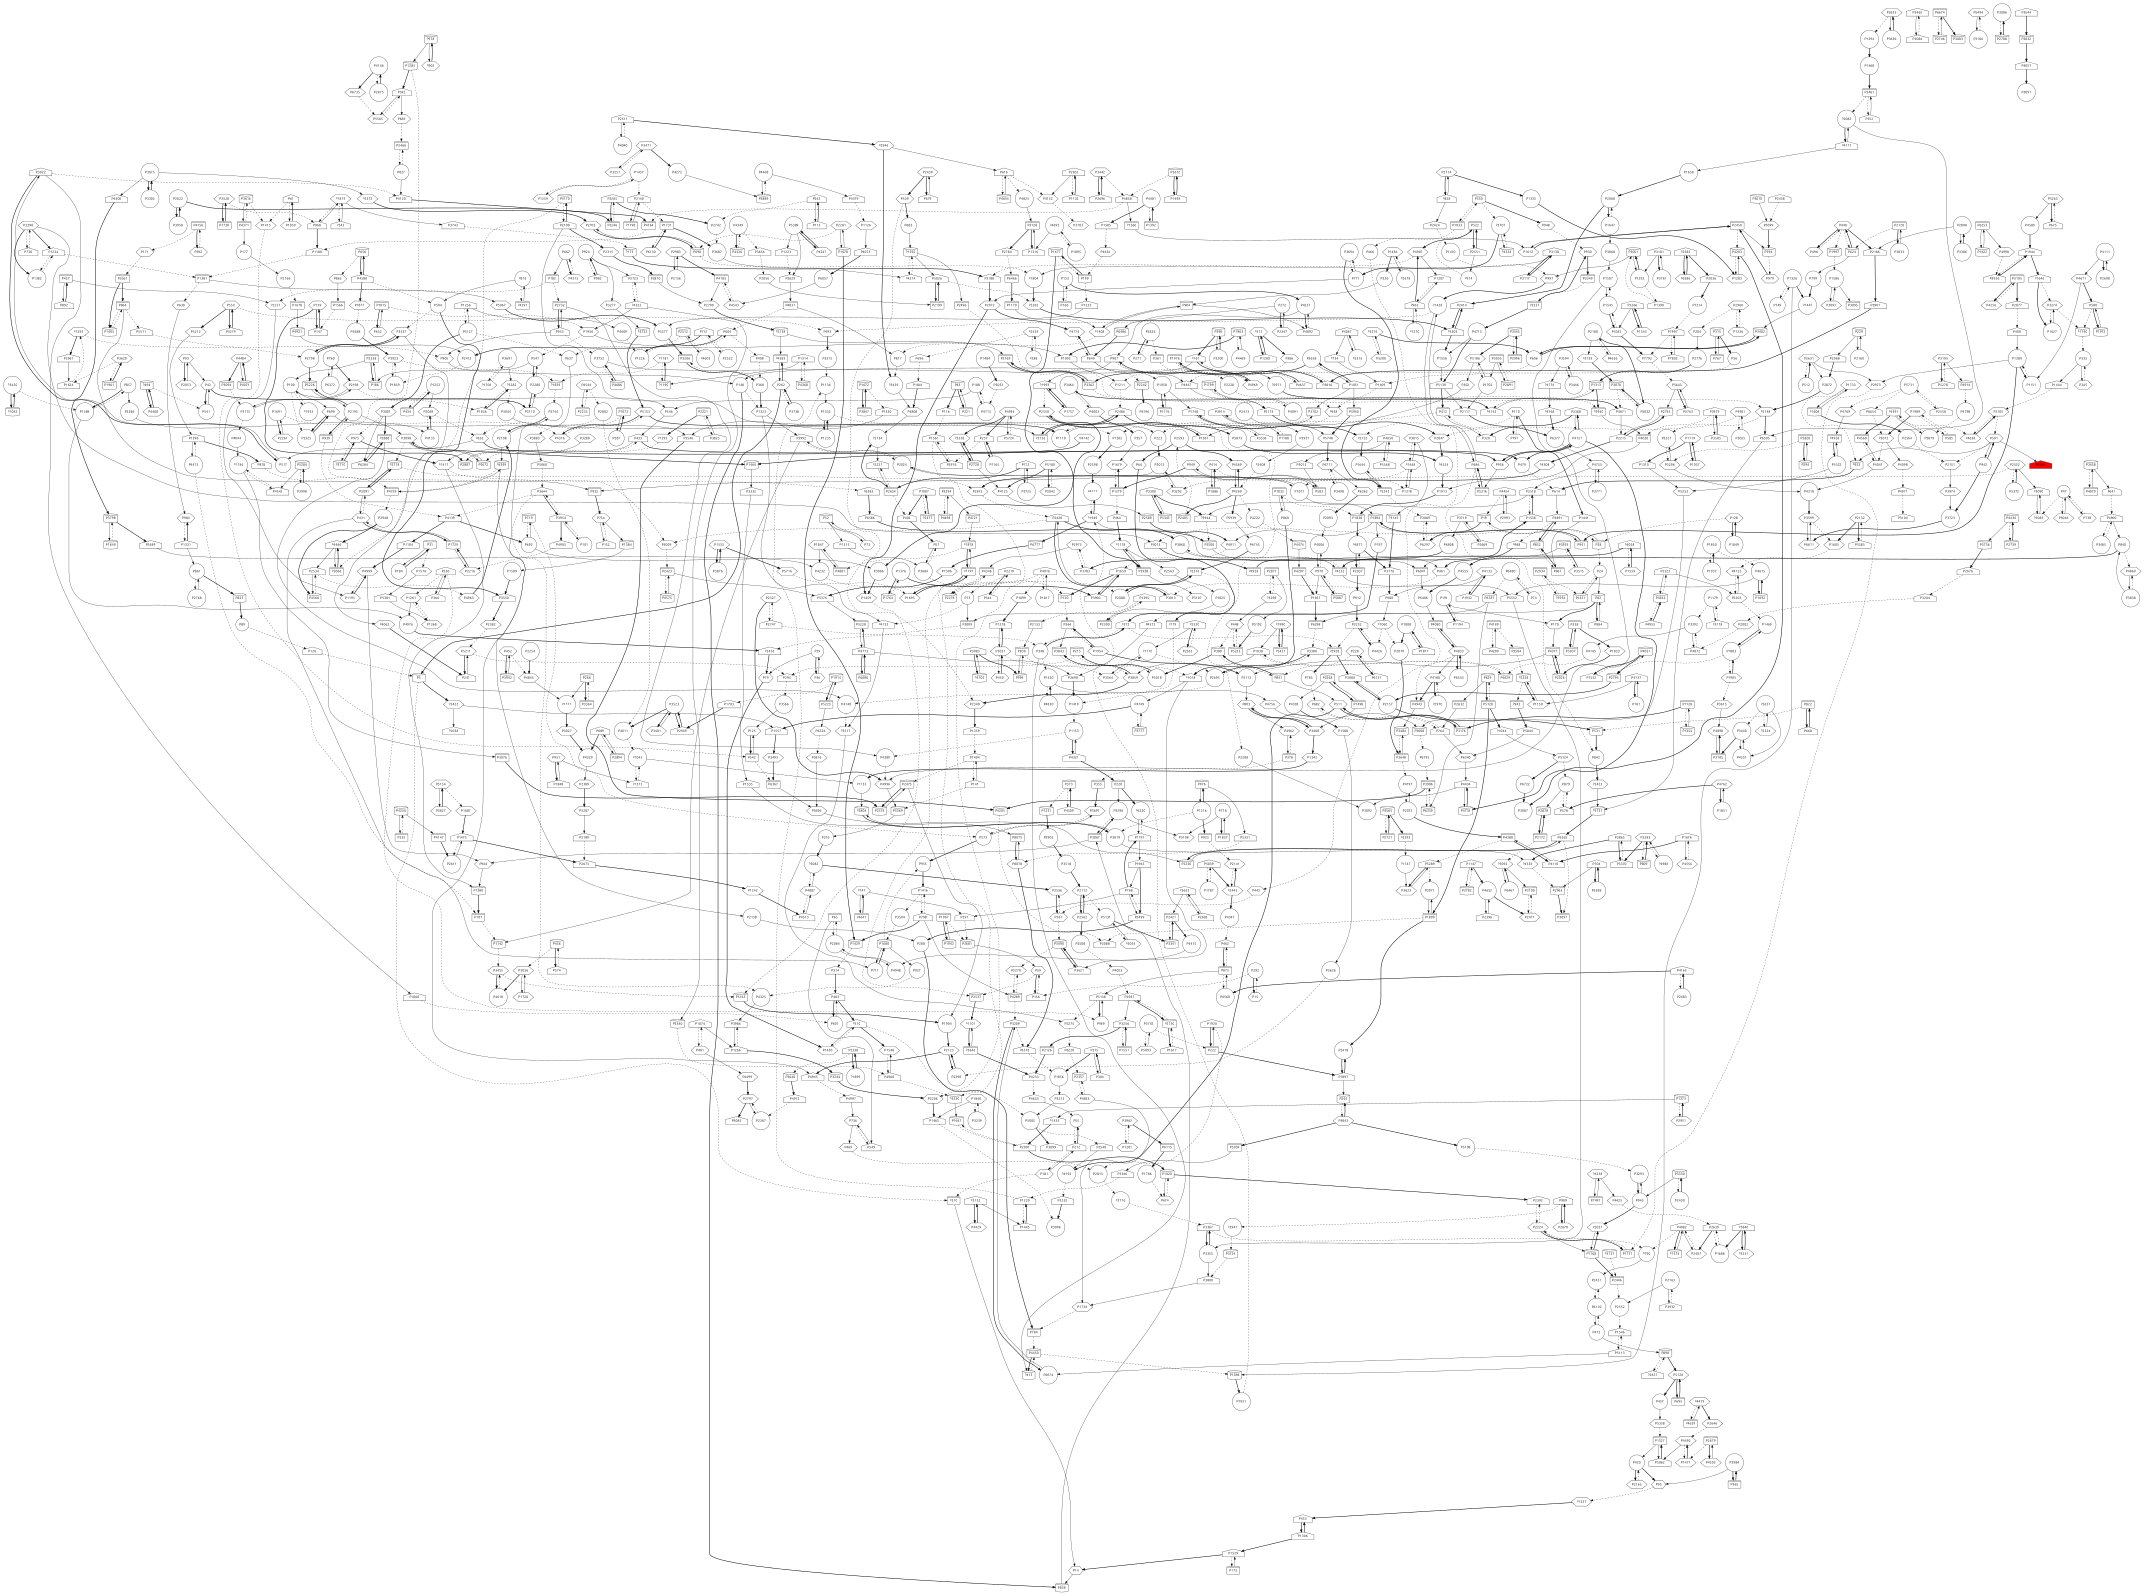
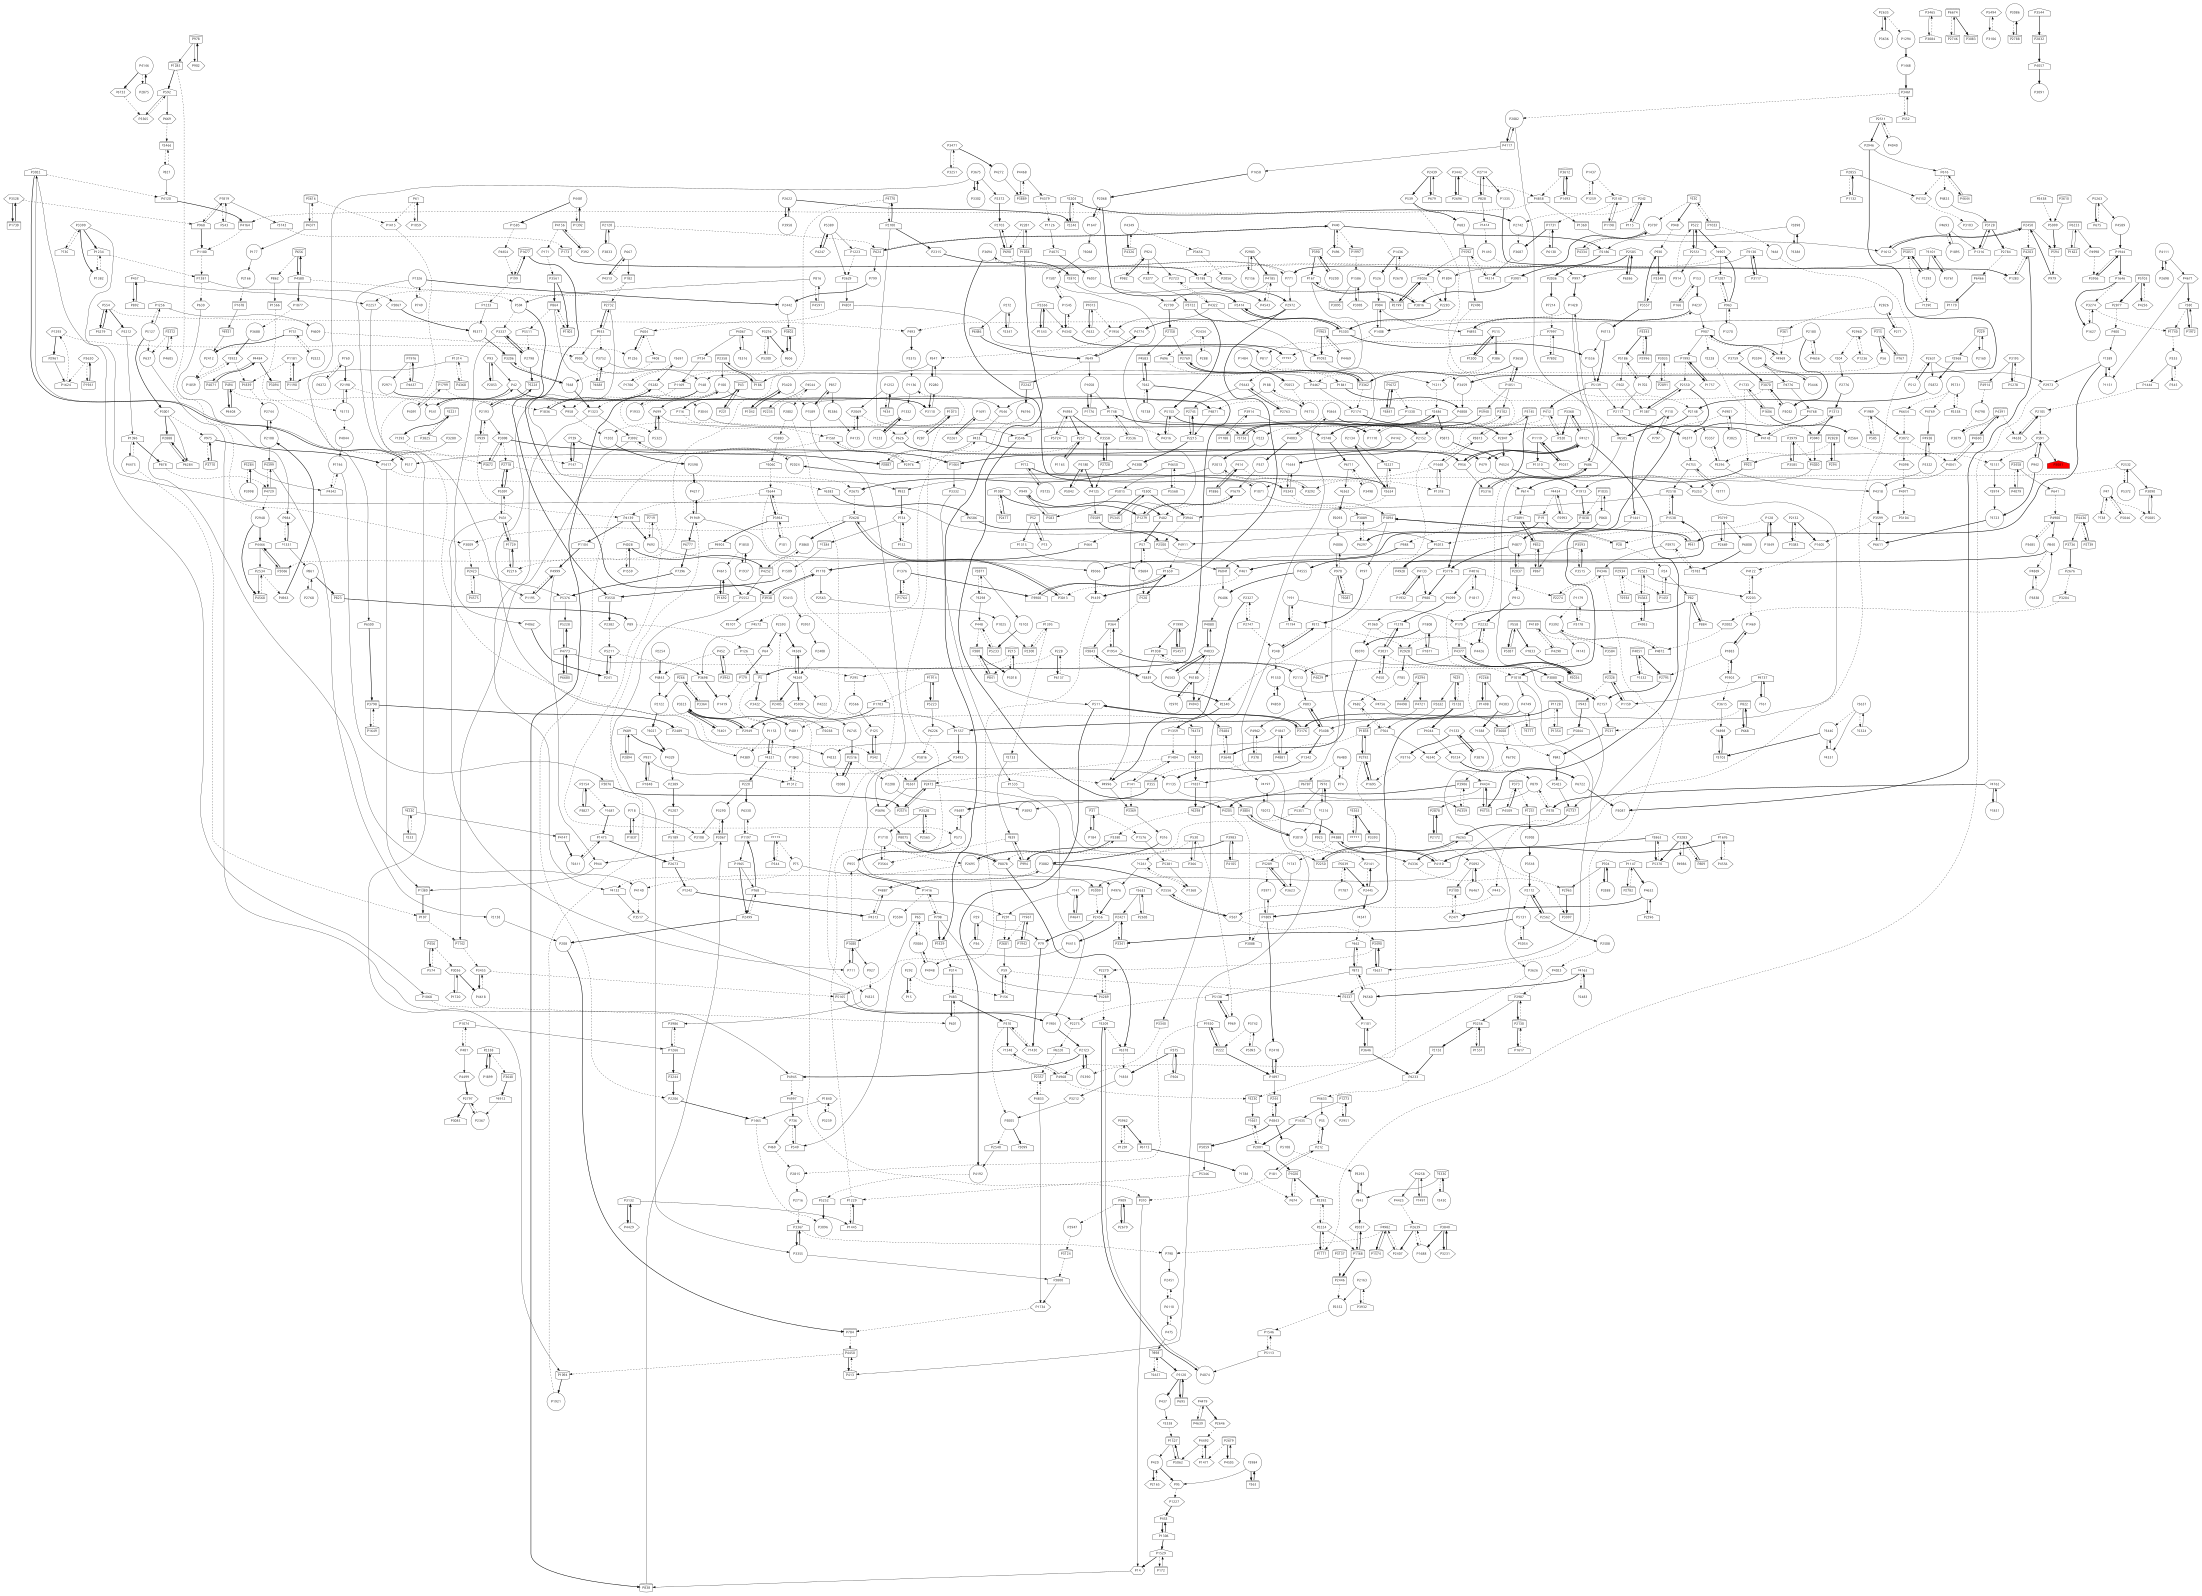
(1847, 146) -> (1507, 146)
(66, 279) -> (135, 279)
none -> (1513, 423)
(1034, 584) -> (1464, 583)
